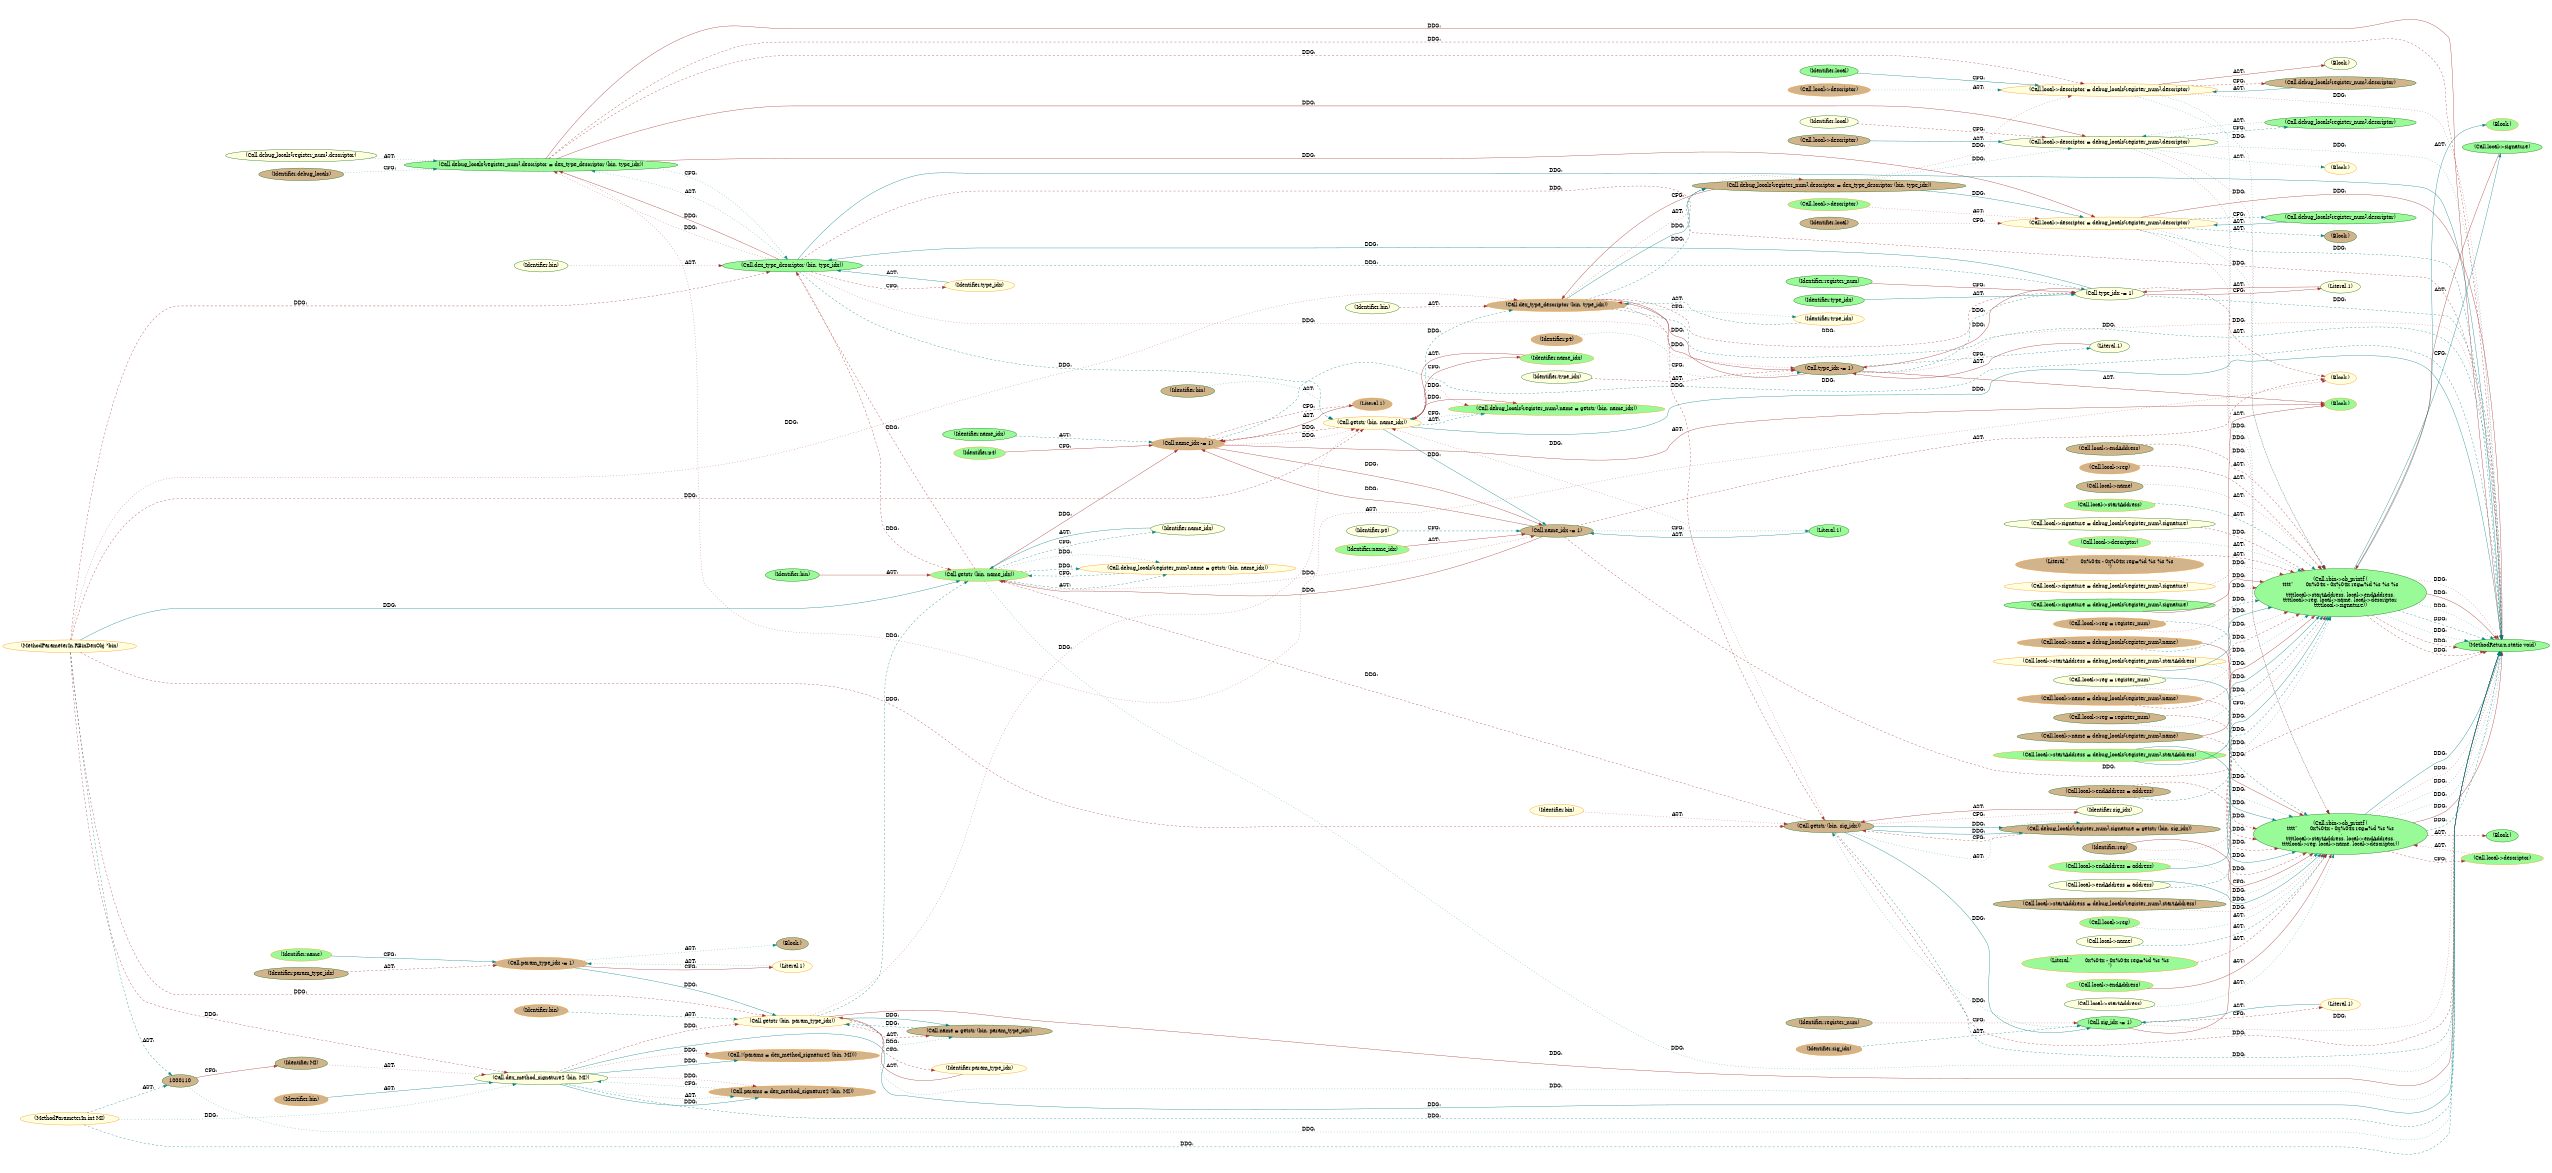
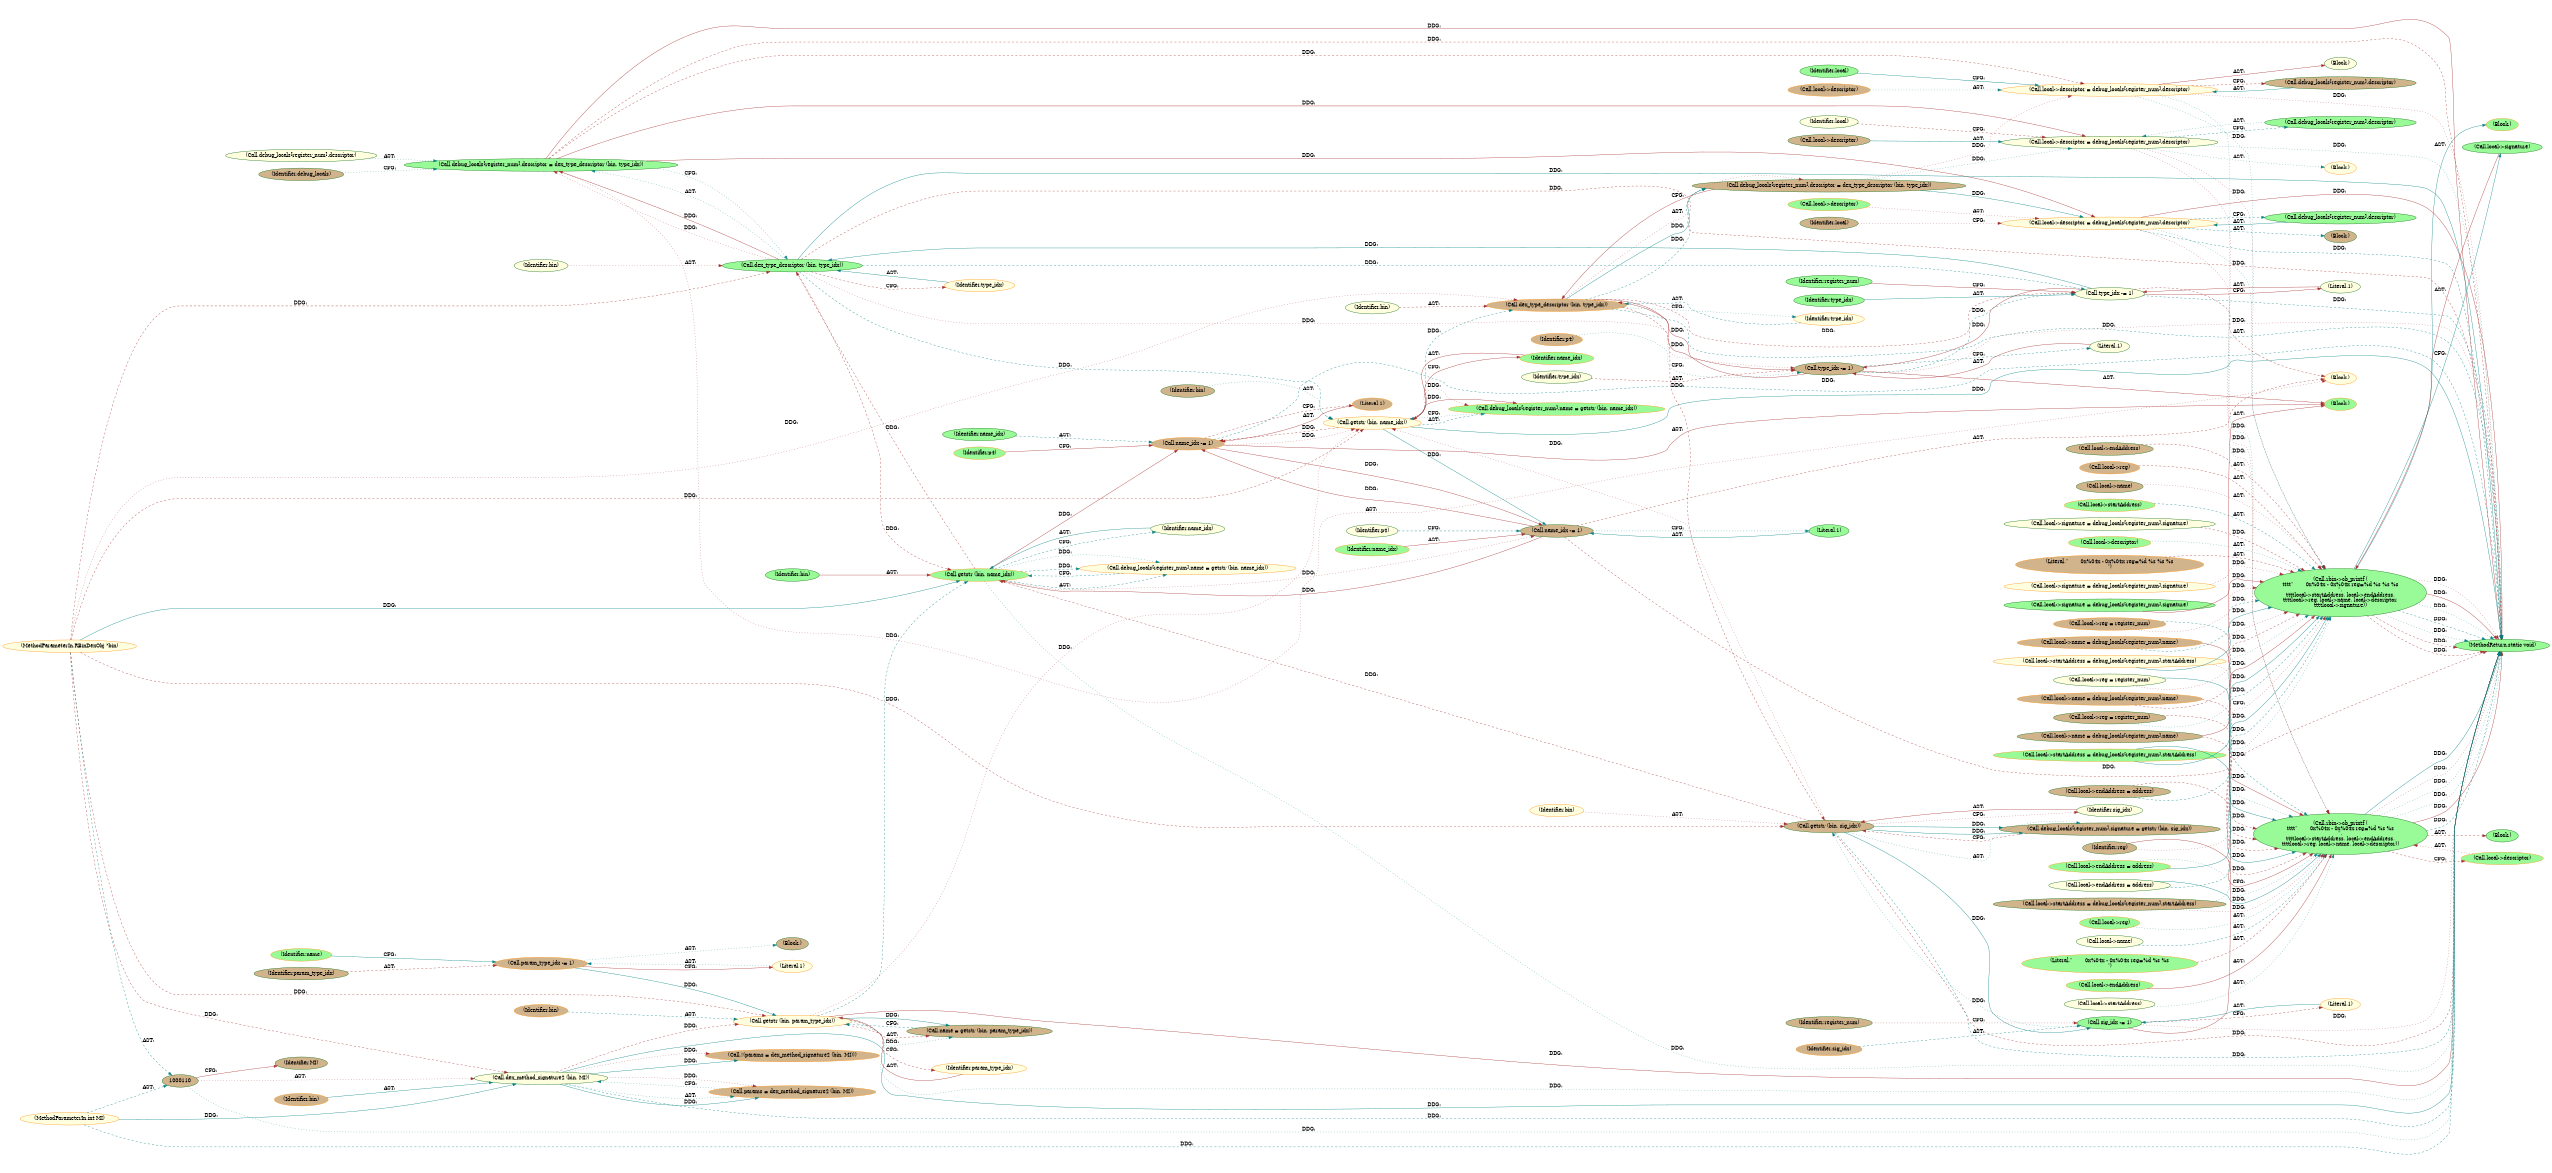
(893, 1024) -> (893, 1024)
(404, 1070) -> (335, 1080)
(317, 1114) -> (317, 1114)
